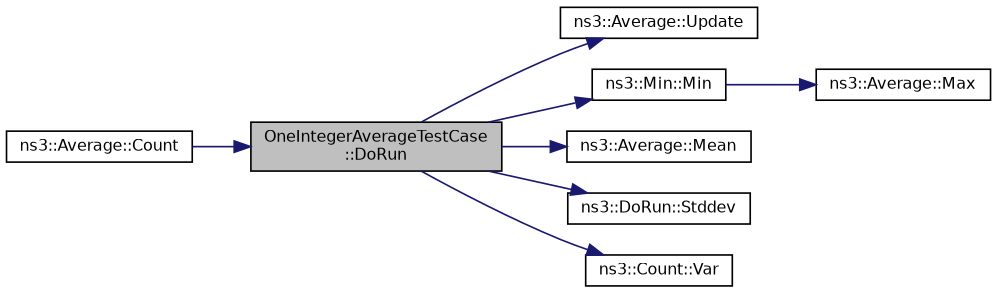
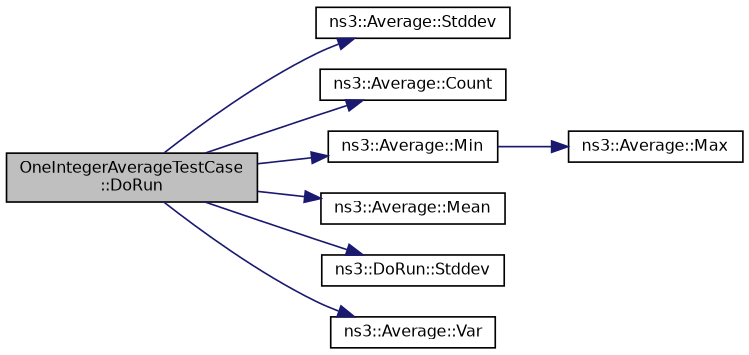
(659, 23) -> (413, 23)
(659, 85) -> (413, 147)
(213, 147) -> (276, 129)
(659, 270) -> (413, 332)
